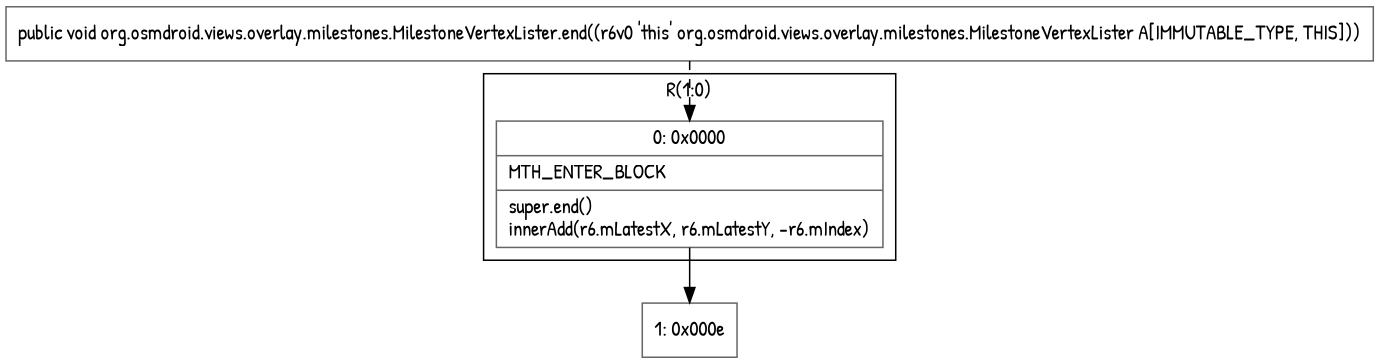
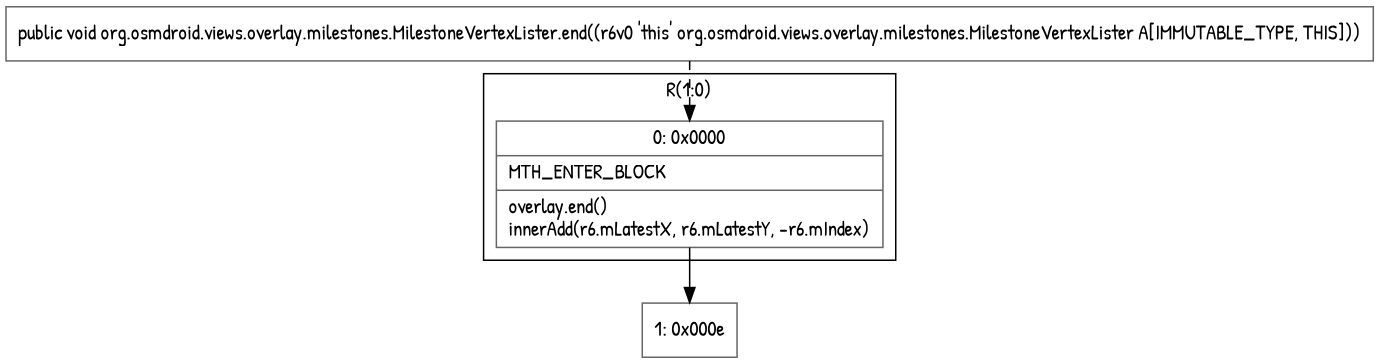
(551, 207) -> (559, 207)
